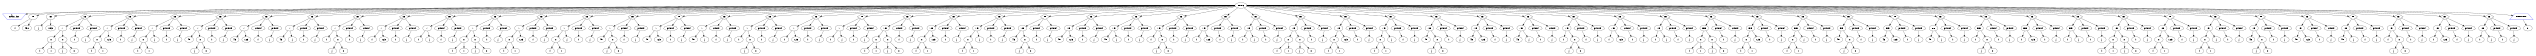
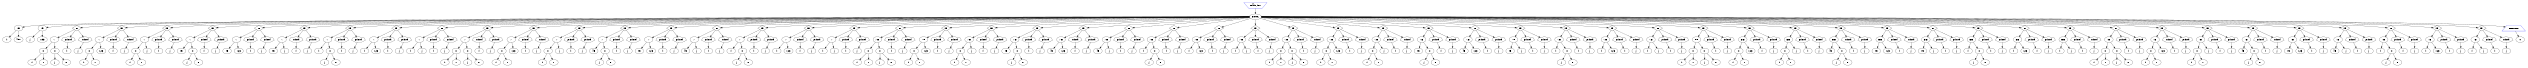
(631, 7) -> (1255, 10)
